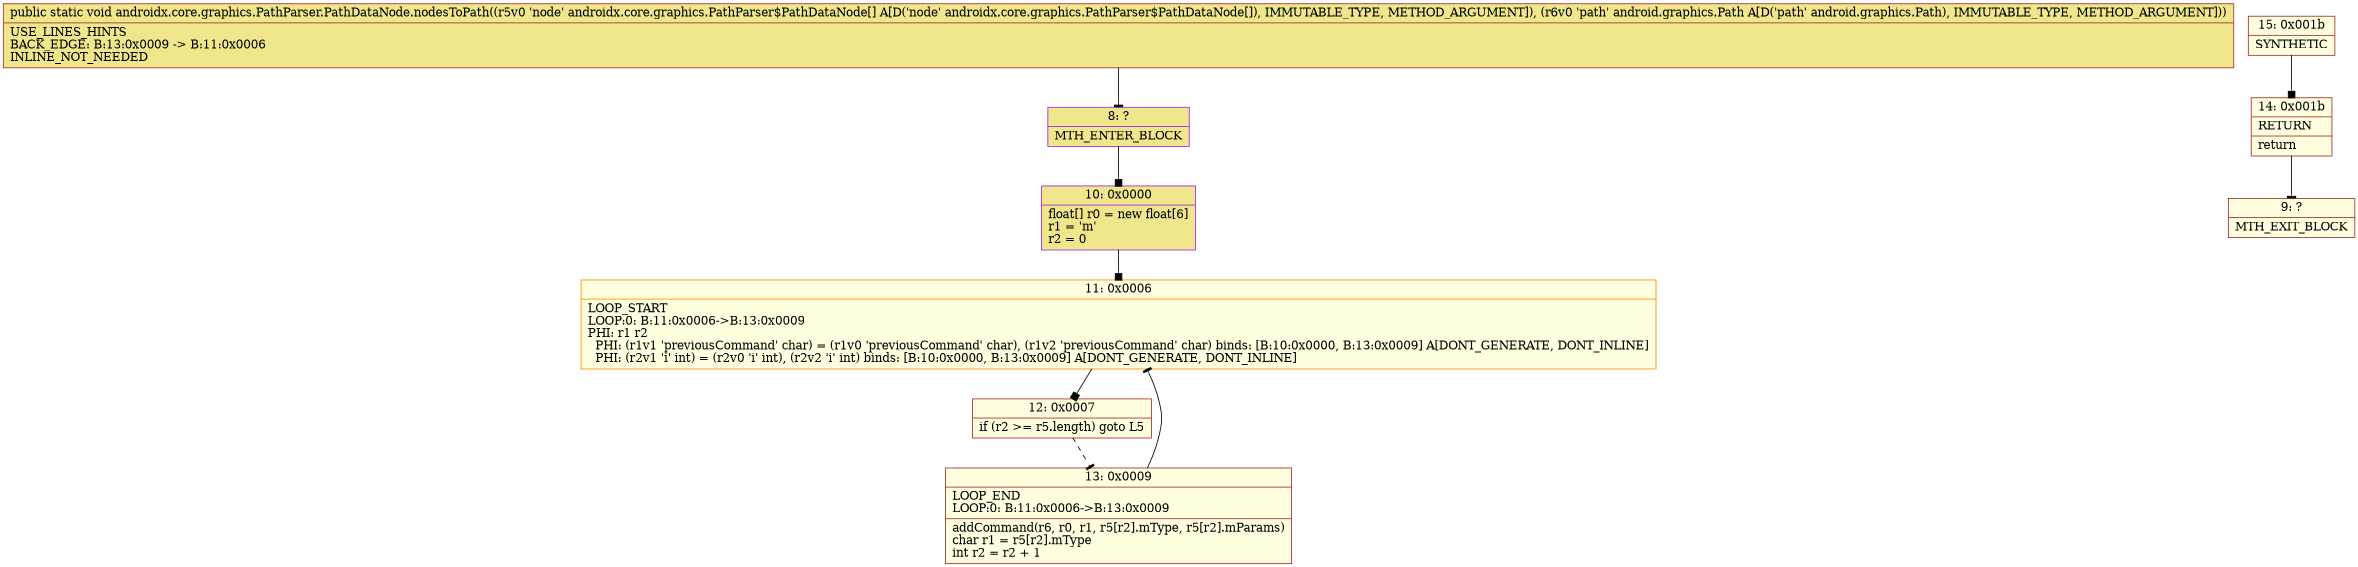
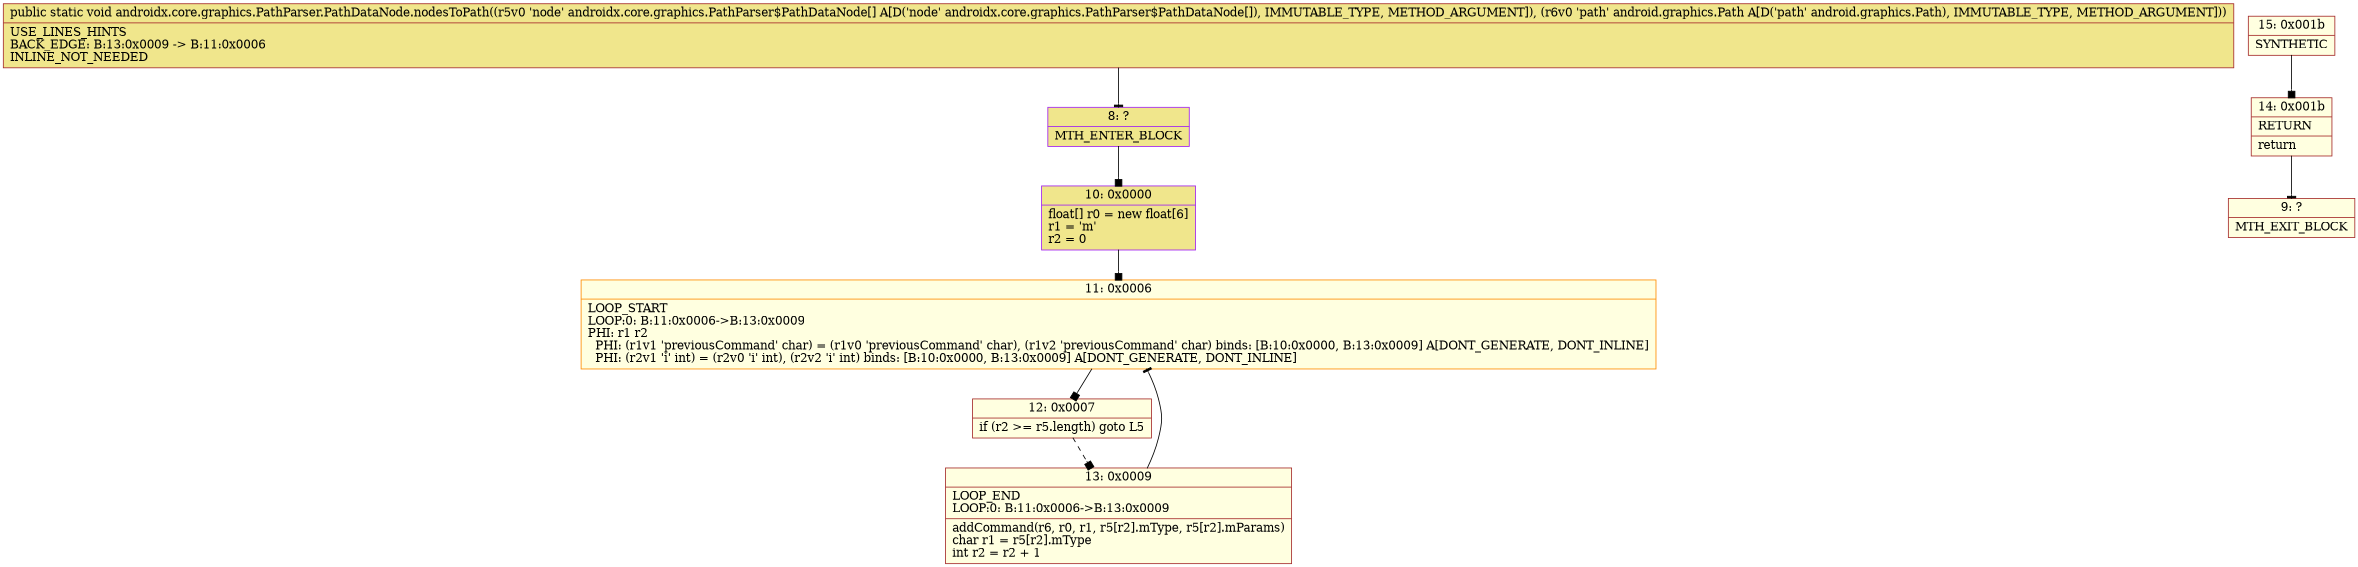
(1080, 449) -> (1080, 449)
